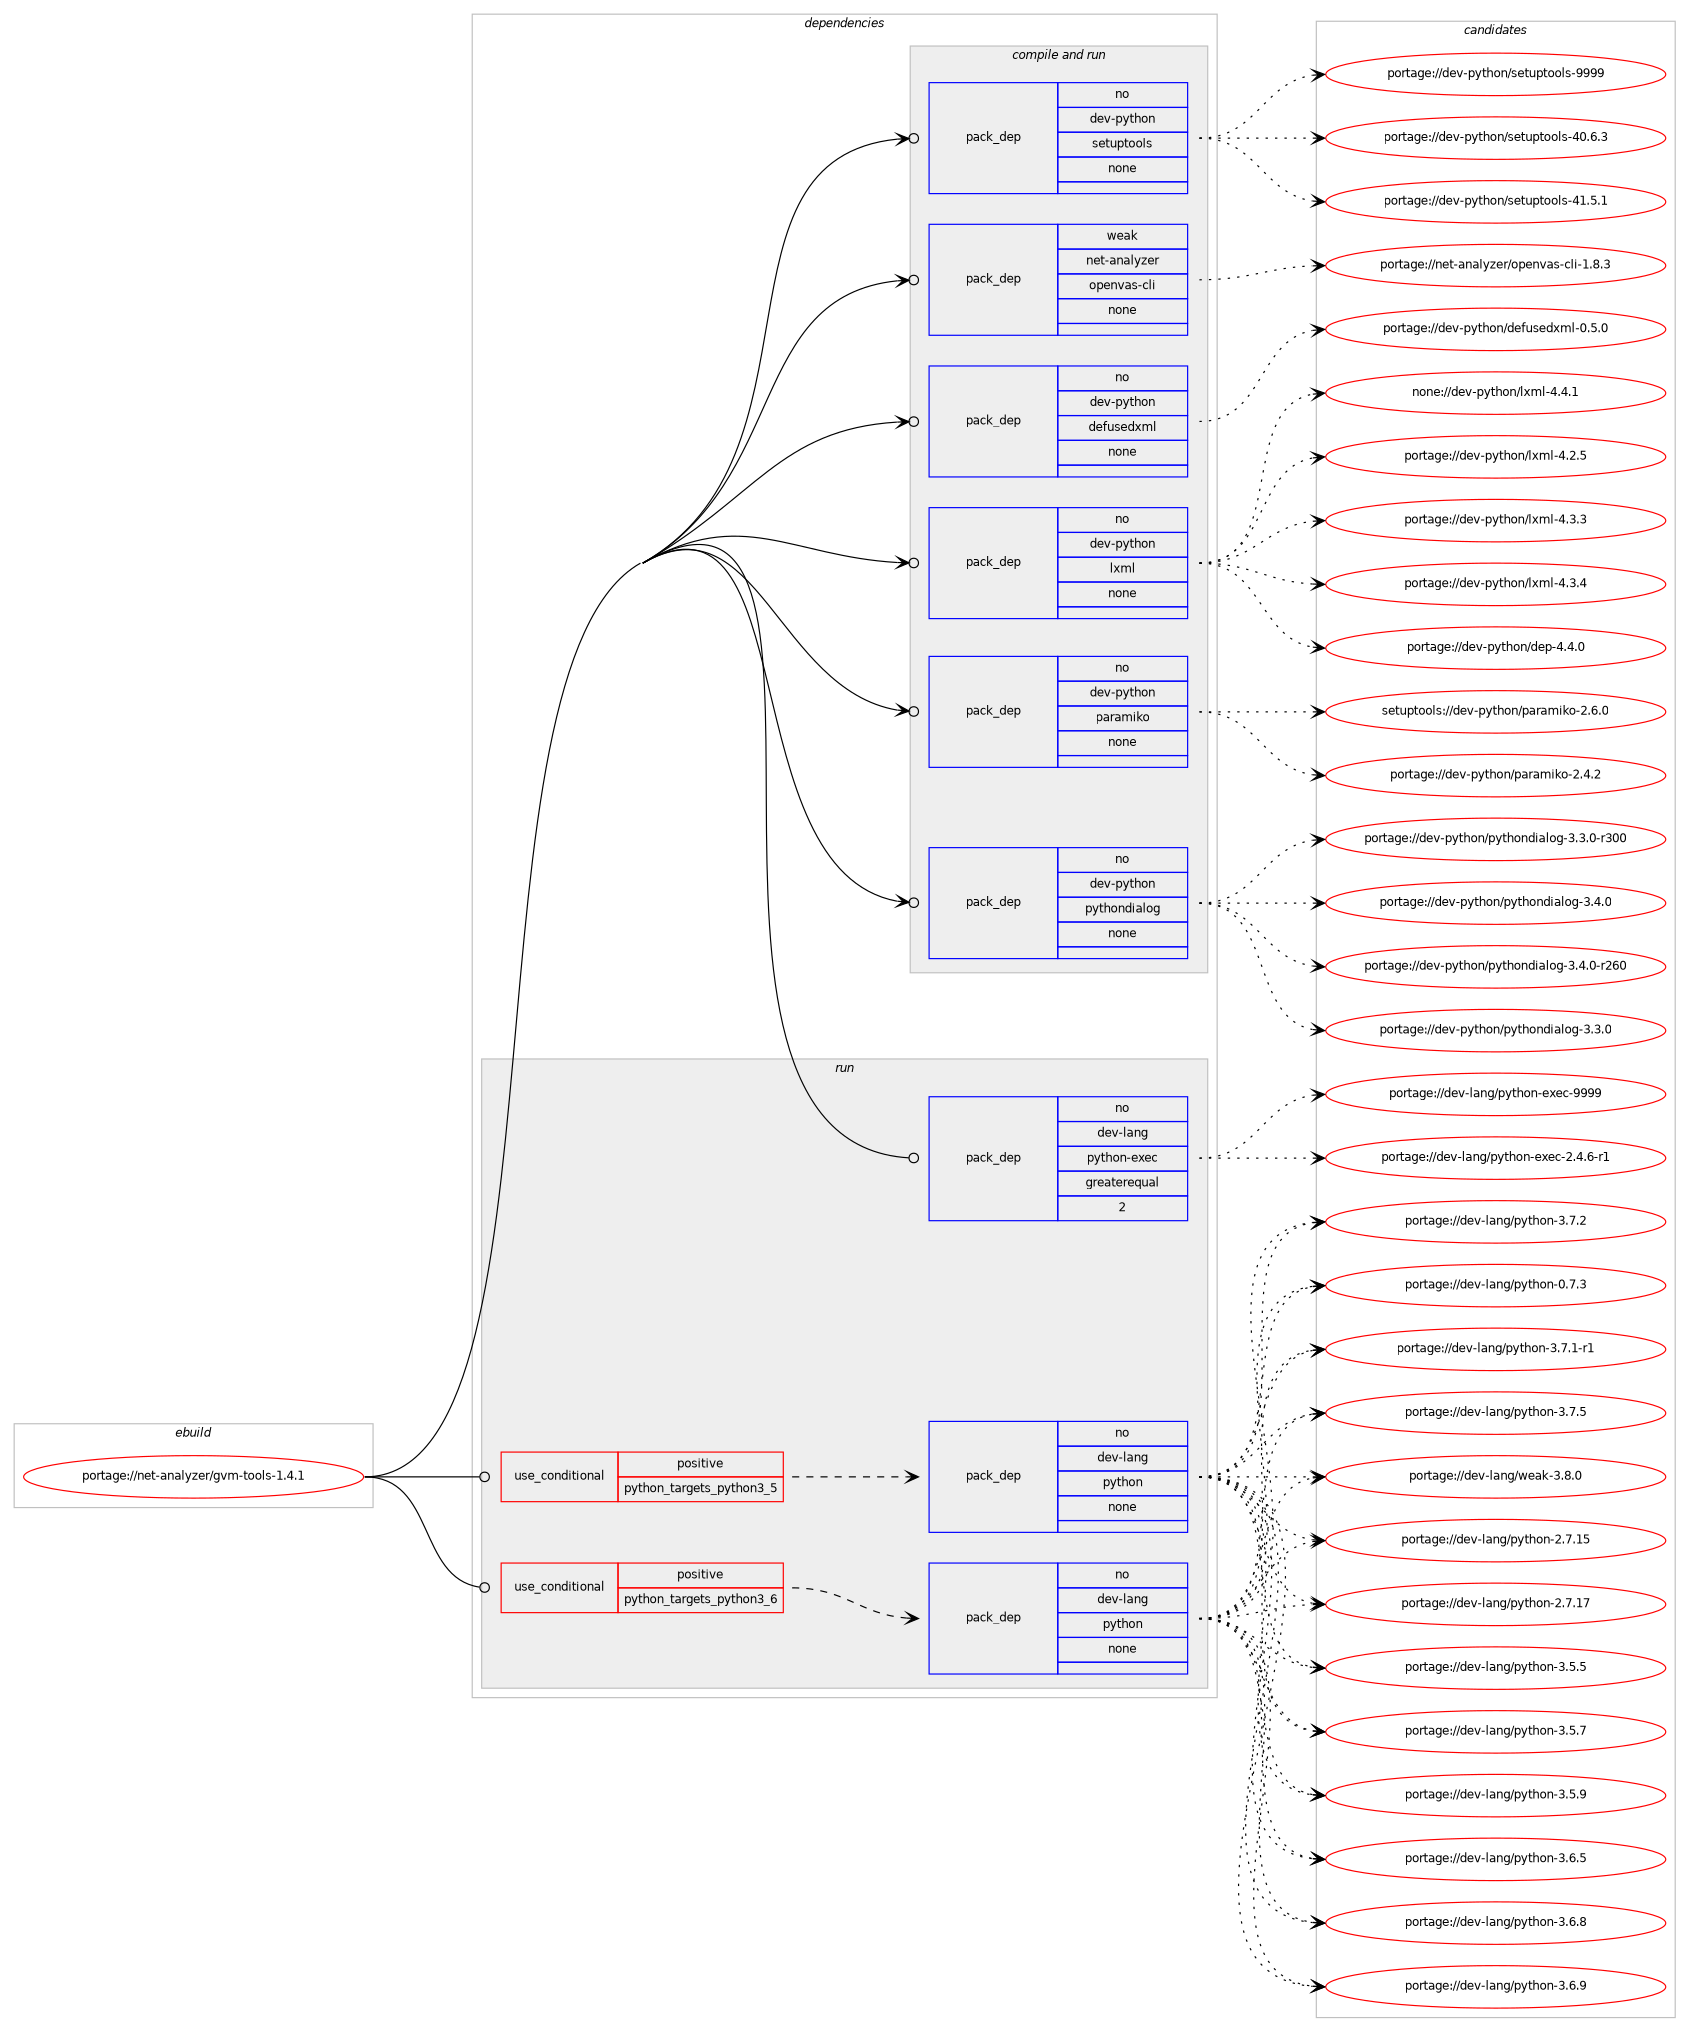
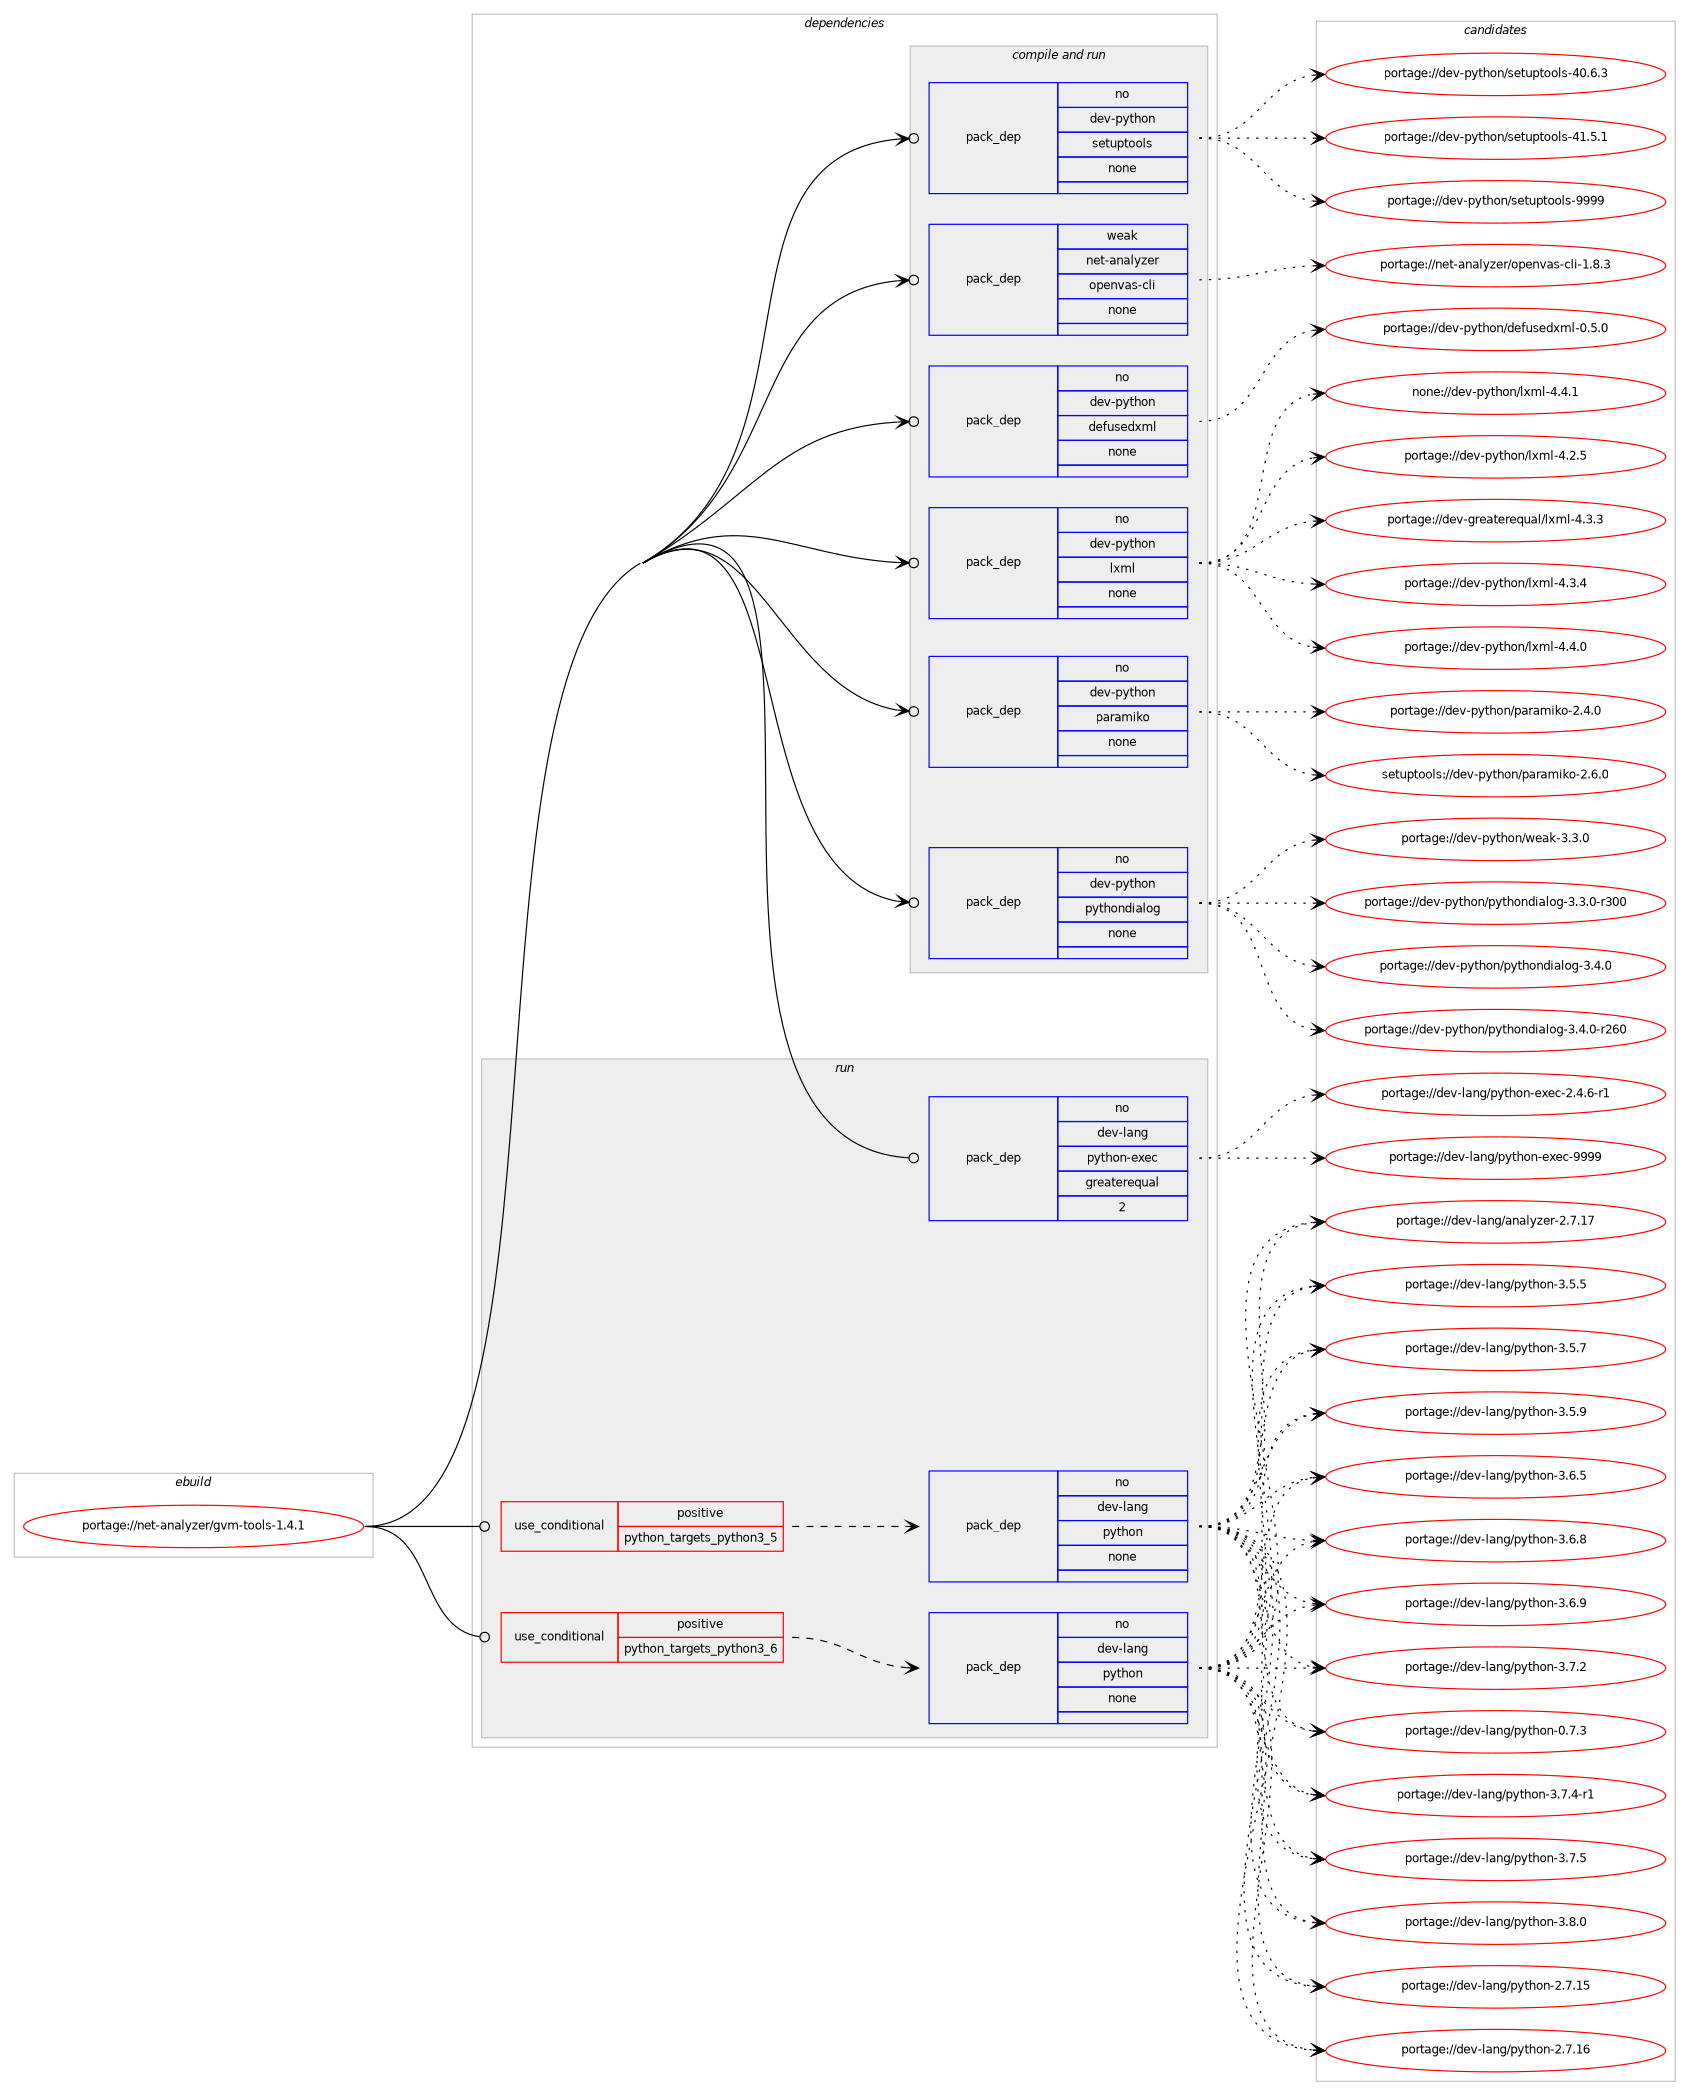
(1496, 521) -> (1496, 521)
(1496, 648) -> (1496, 648)
(1496, 776) -> (1496, 712)
(1496, 1031) -> (1496, 839)
(1496, 1349) -> (1496, 1796)
(1496, 1477) -> (1496, 1923)
(1496, 1604) -> (1496, 1222)
none -> (1496, 2051)
